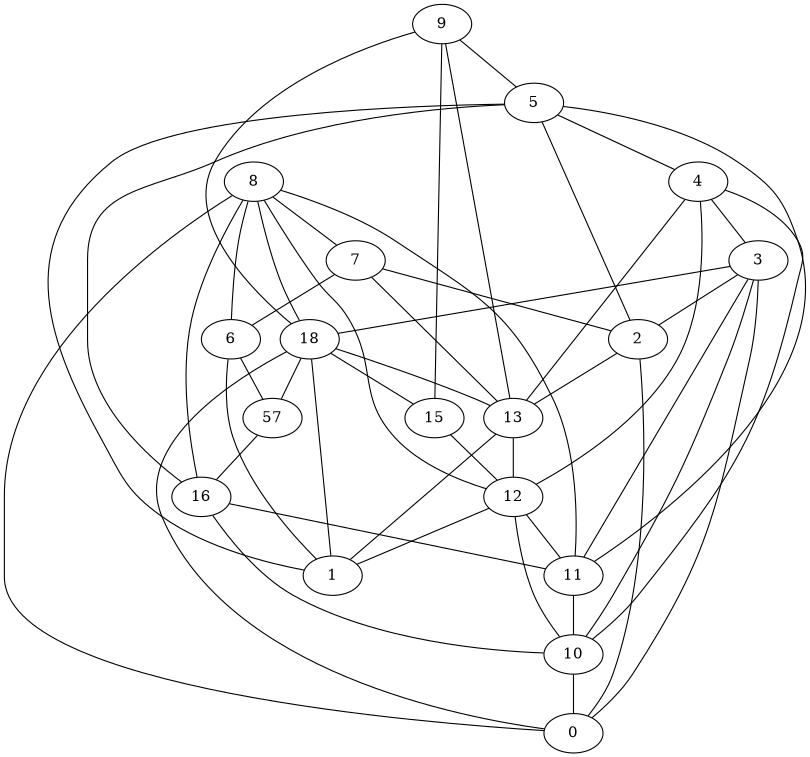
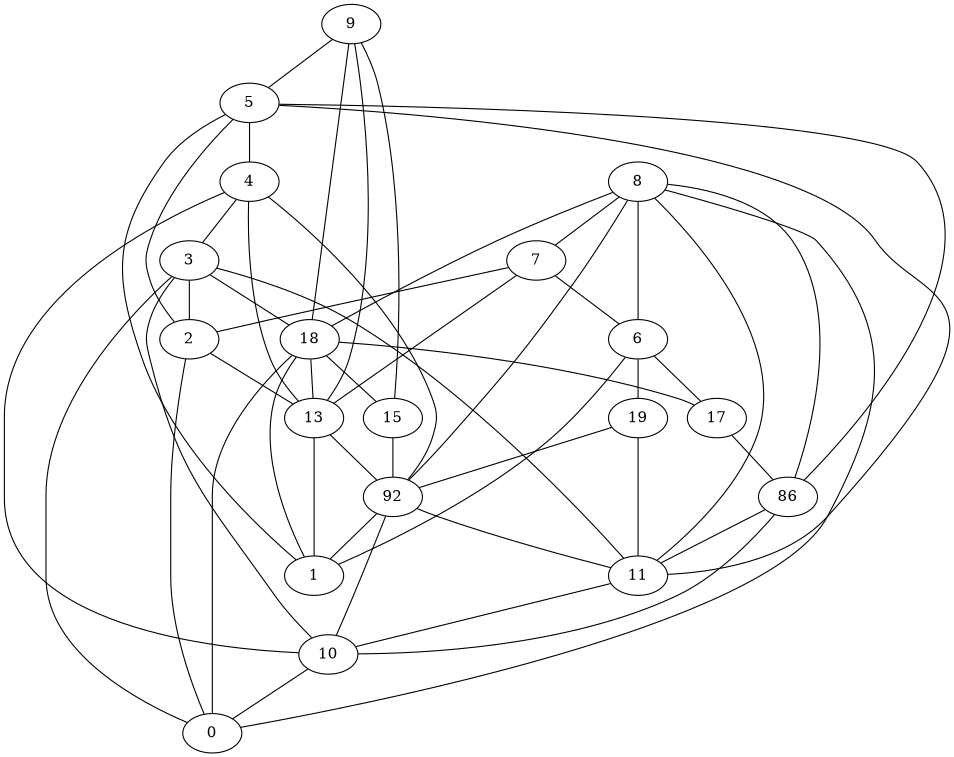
(273, 418) -> (717, 418)
none -> (638, 418)
(201, 497) -> (788, 497)
(513, 497) -> (393, 497)
